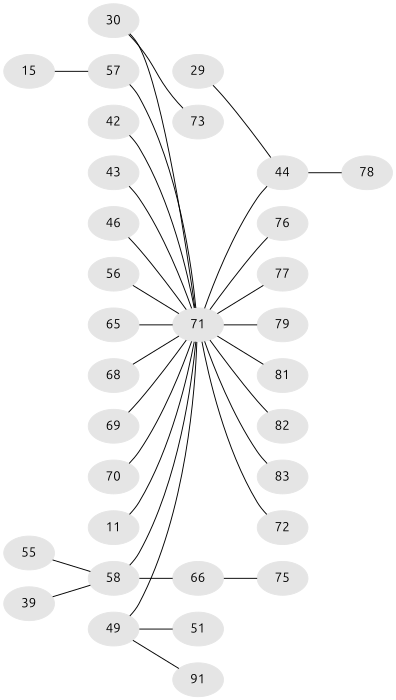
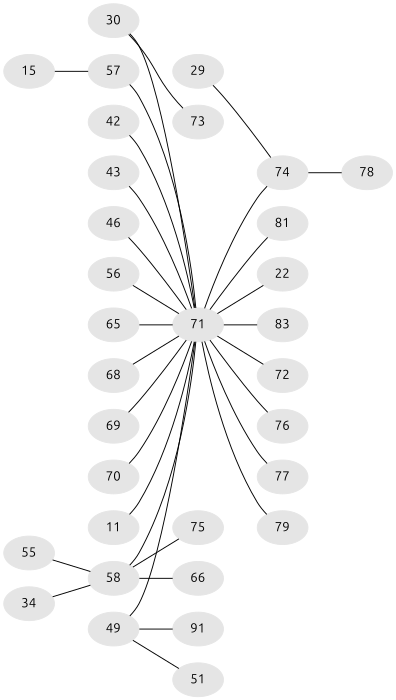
(283, 173) -> (283, 173)
(283, 426) -> (283, 274)
(241, 578) -> (149, 557)
(29, 604) -> (29, 604)
